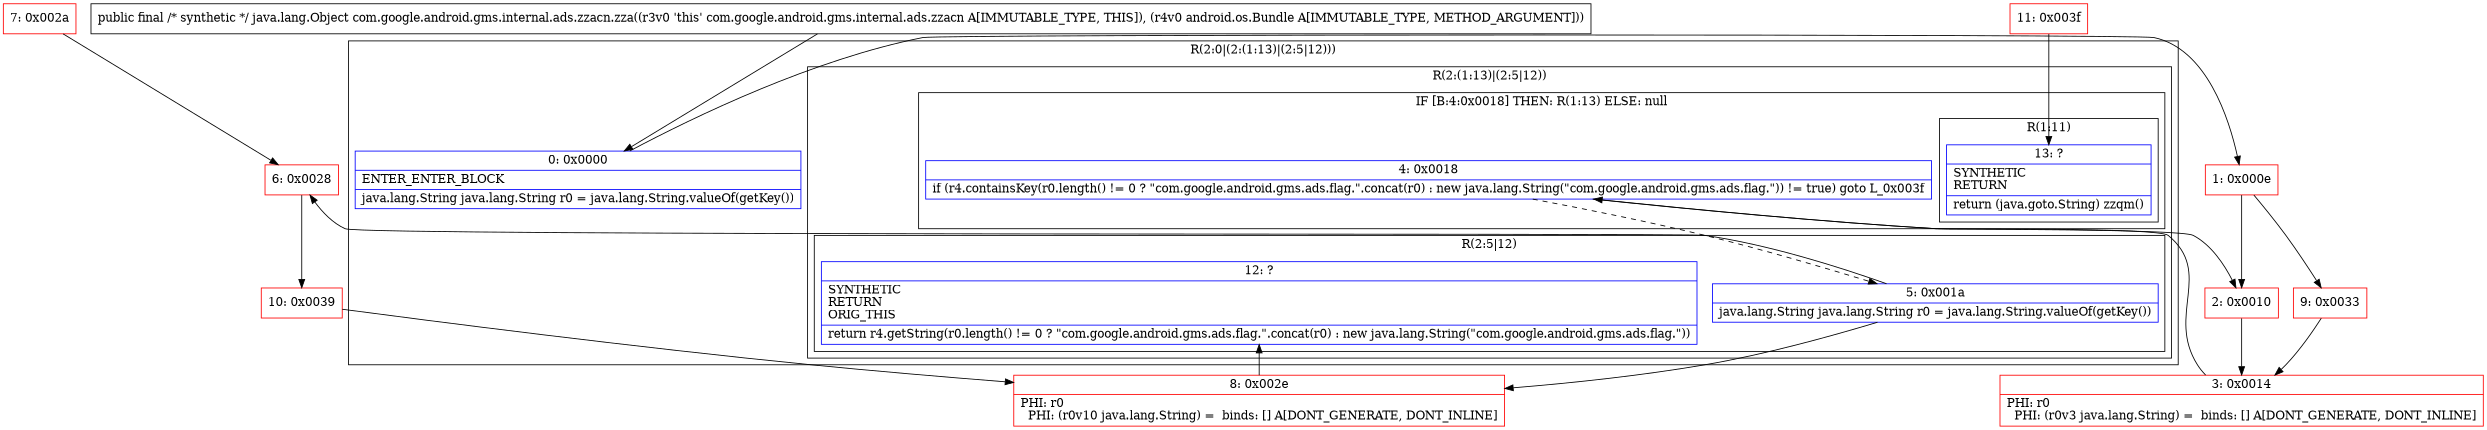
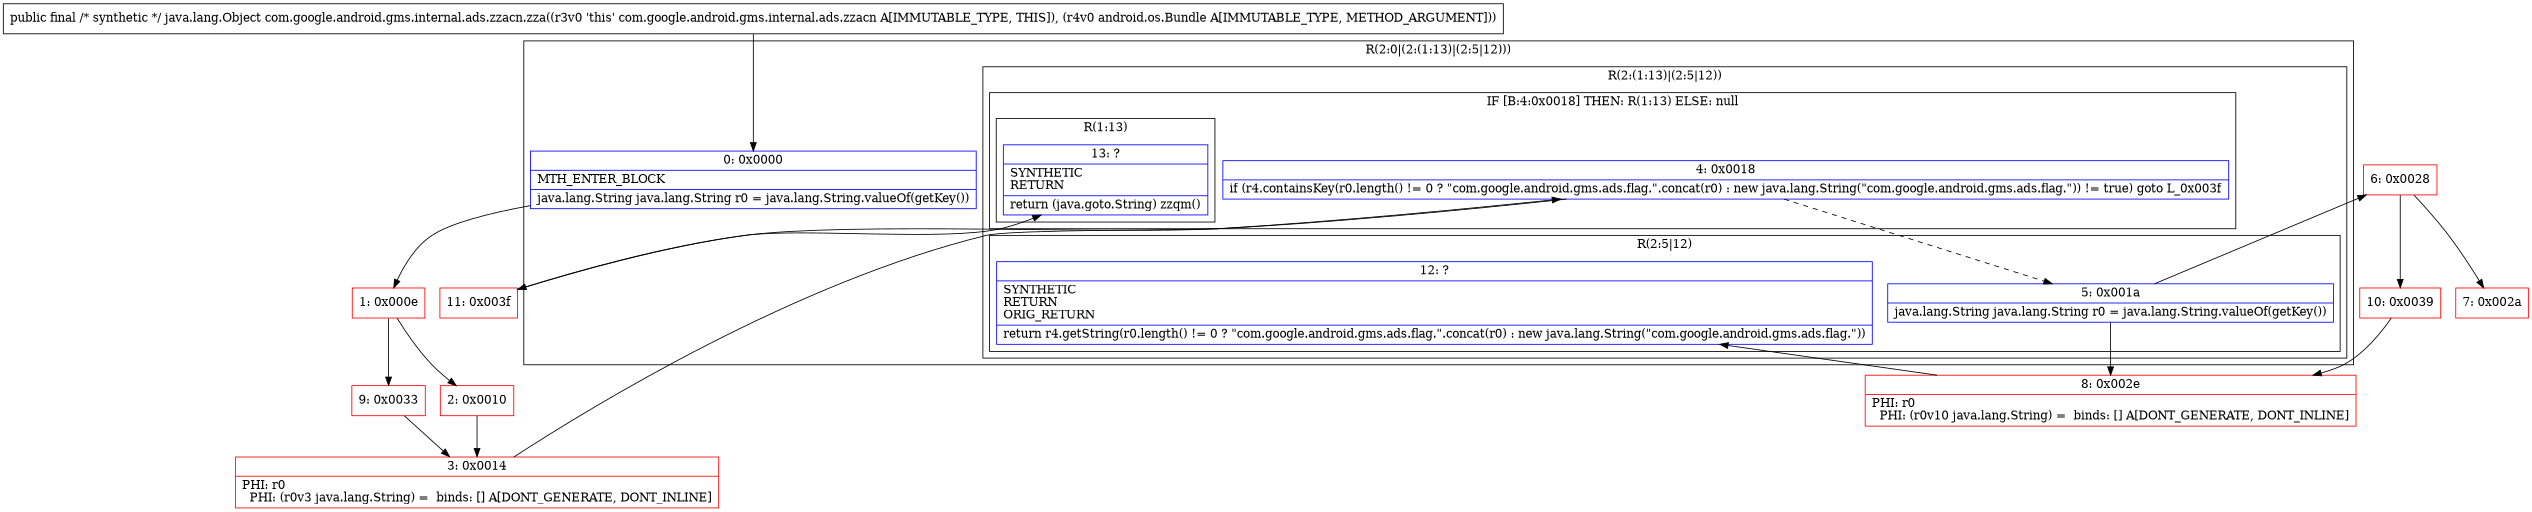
(167, 97) -> (2449, 236)
(2049, 128) -> (1106, 128)
(433, 179) -> (601, 179)
(1923, 228) -> (939, 229)
(862, 315) -> (1049, 315)
